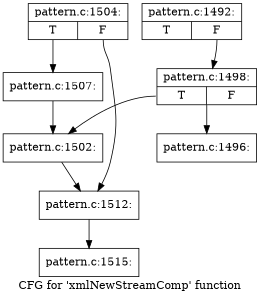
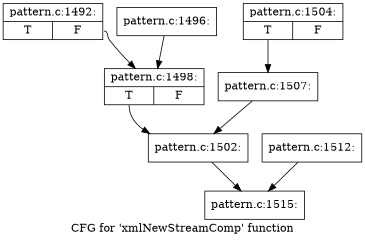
(116, 112) -> none
(207, 115) -> (162, 48)
(69, 173) -> (224, 174)
